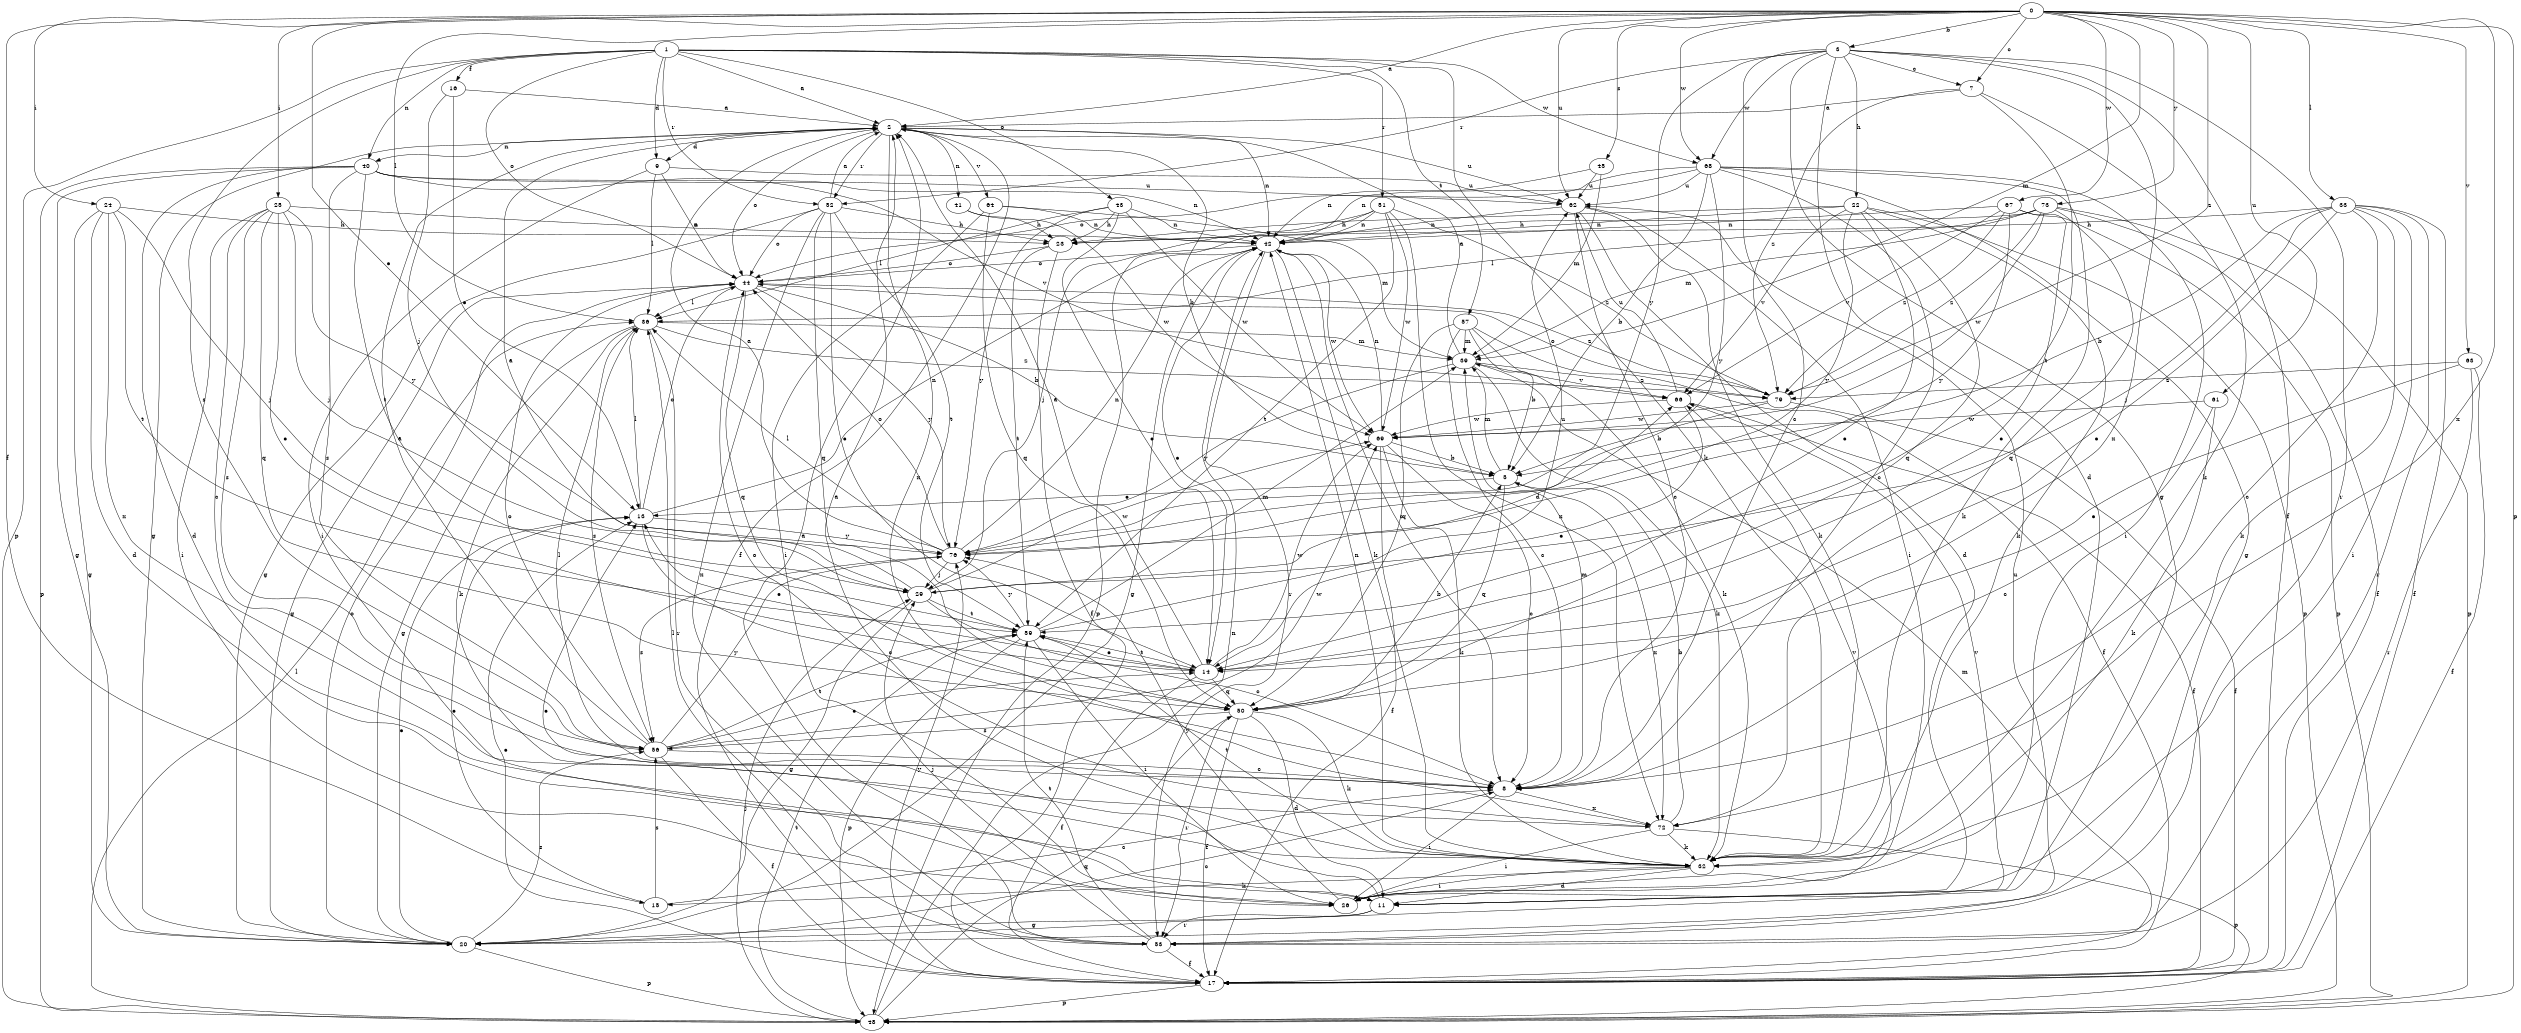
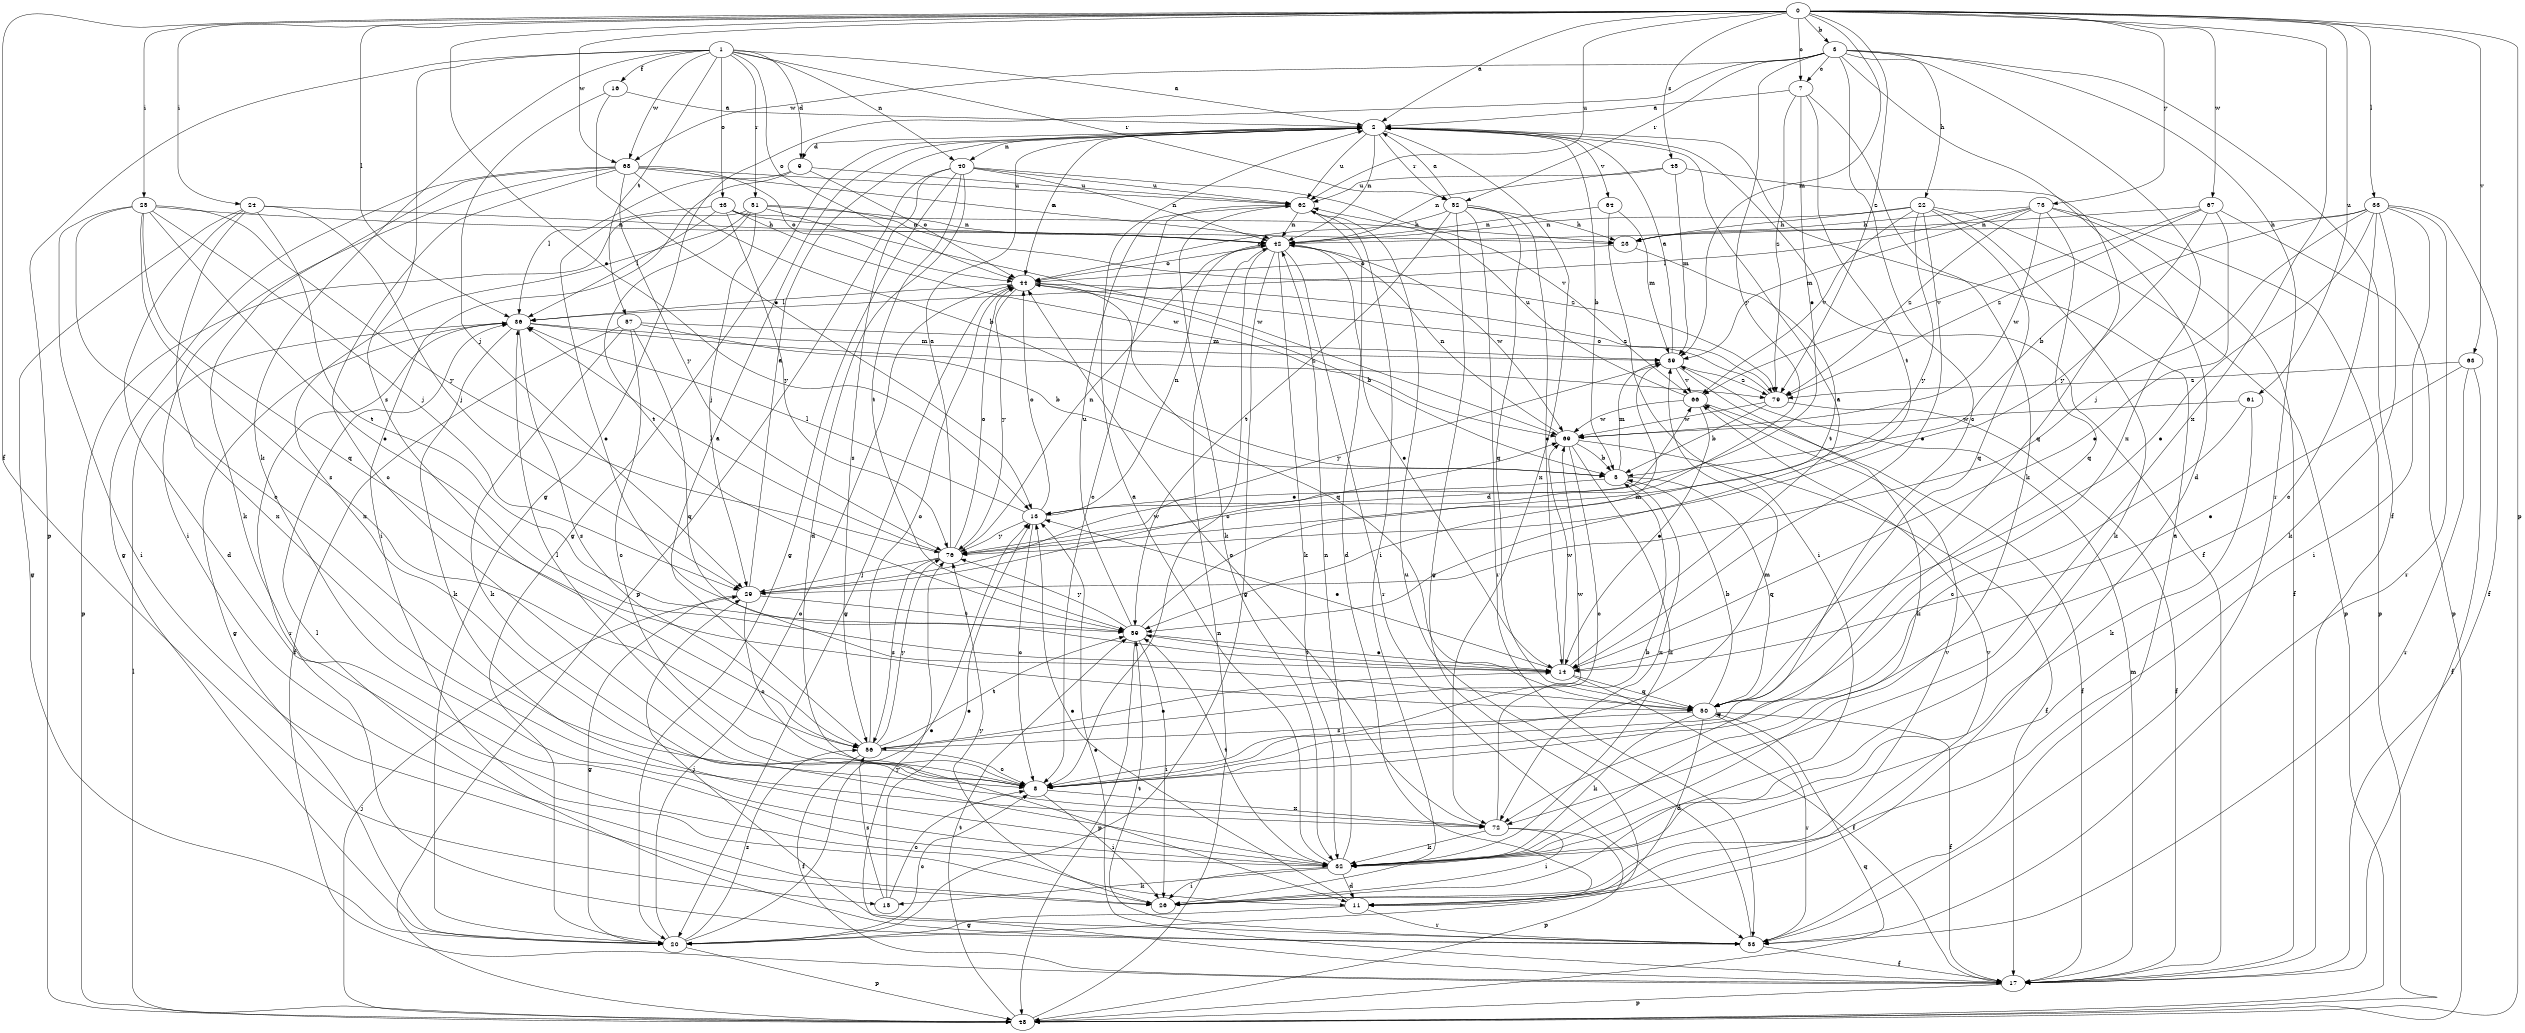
(958, 205) -> none
none -> (1675, 474)
(1051, 486) -> (2116, 315)
(702, 575) -> (1498, 575)
(1080, 717) -> none
